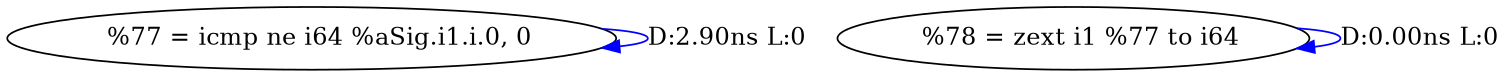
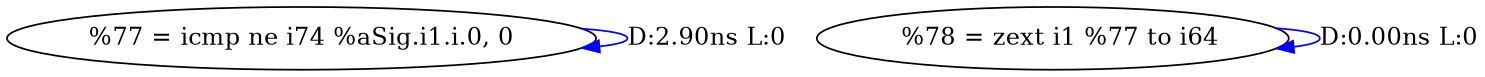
(312, 38) -> (302, 38)
